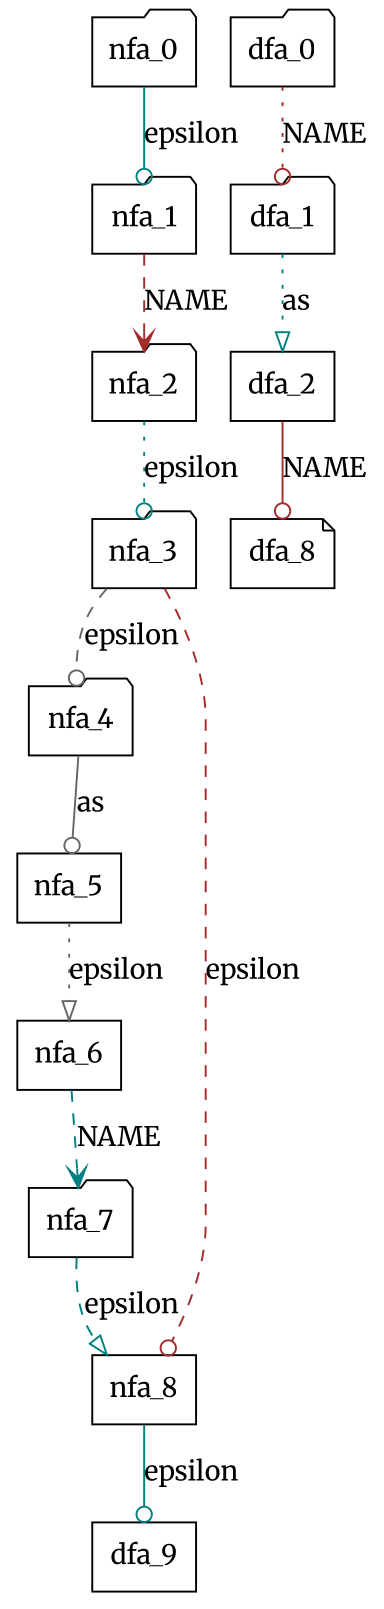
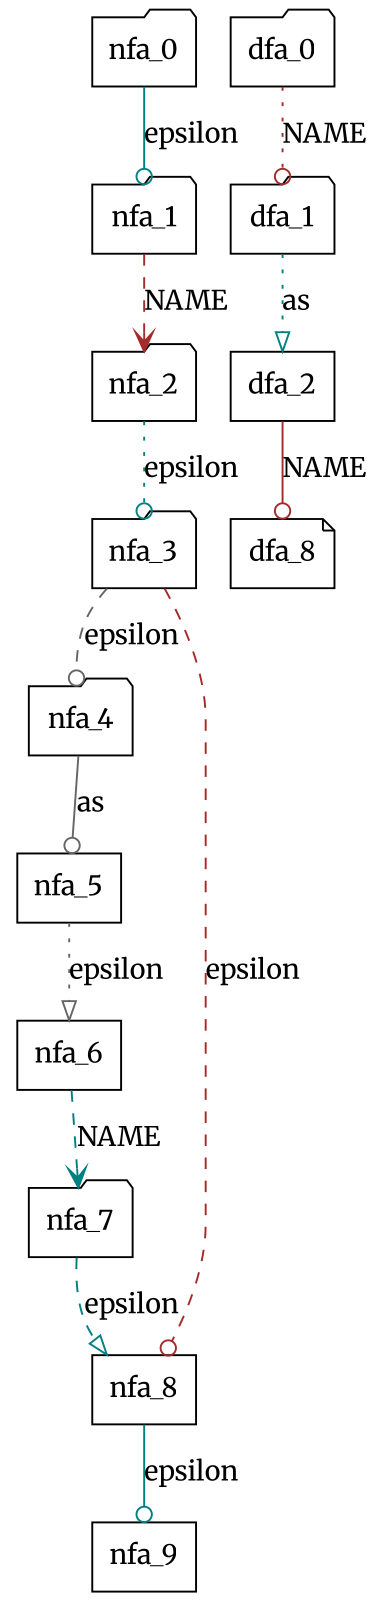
(144, 1557) -> (144, 1557)
